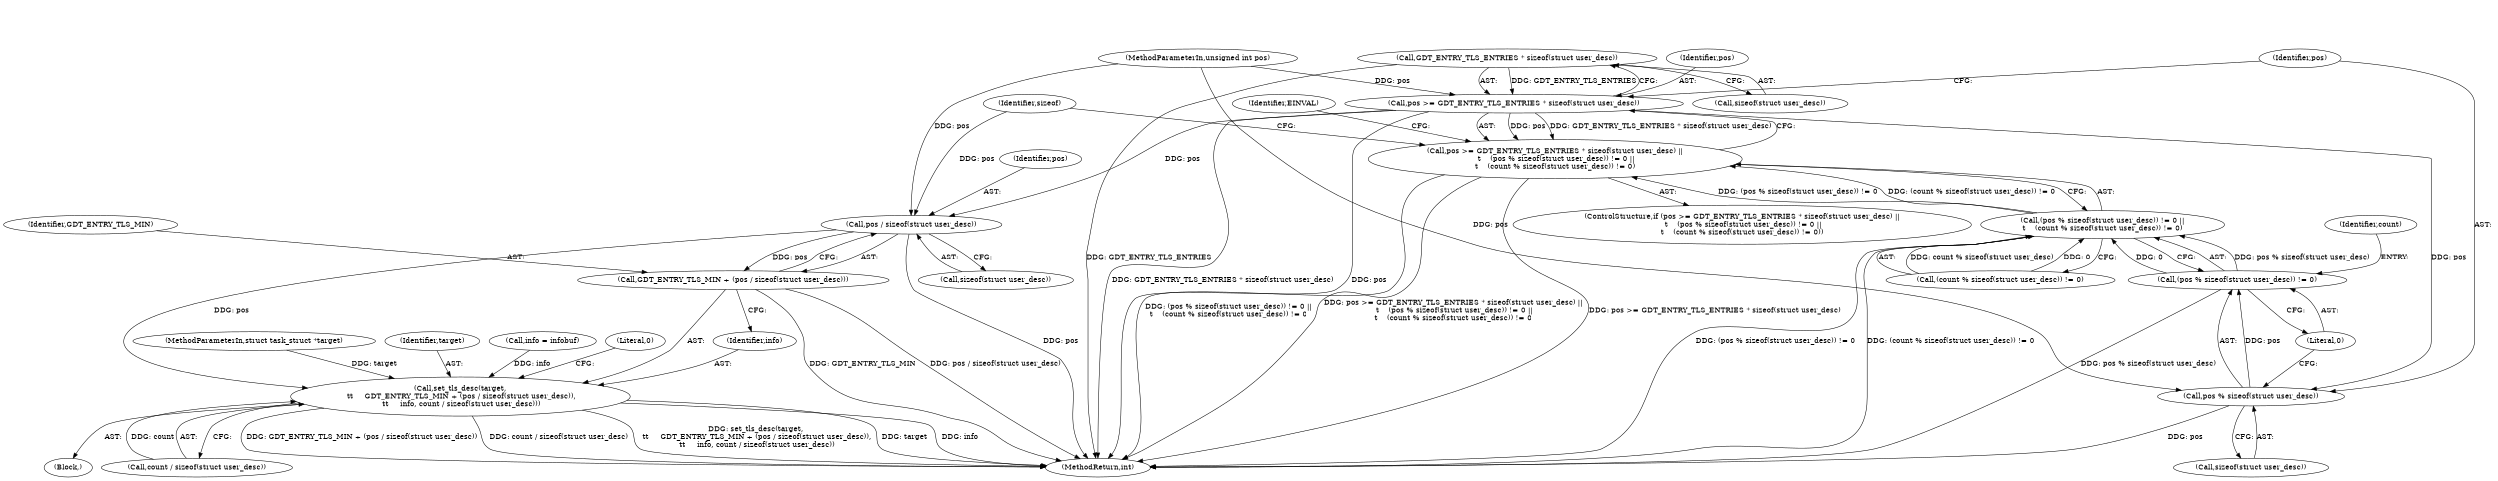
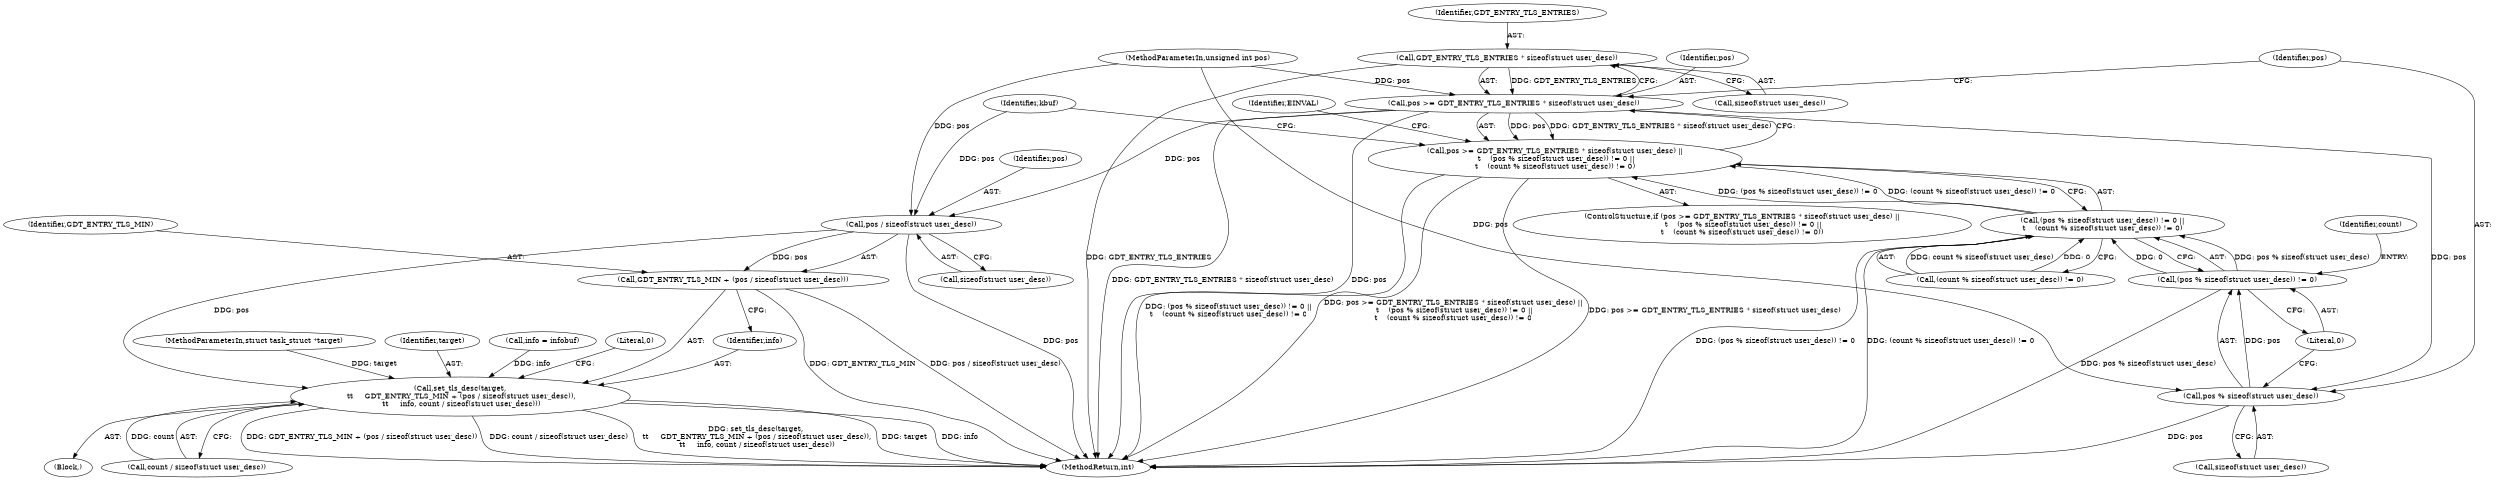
none -> (1507, 13)
(1030, 104) -> (1030, 104)
(824, 251) -> none
